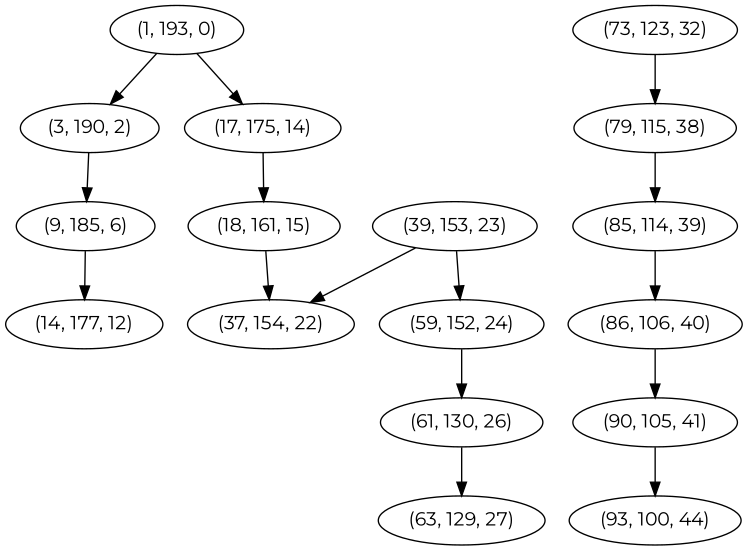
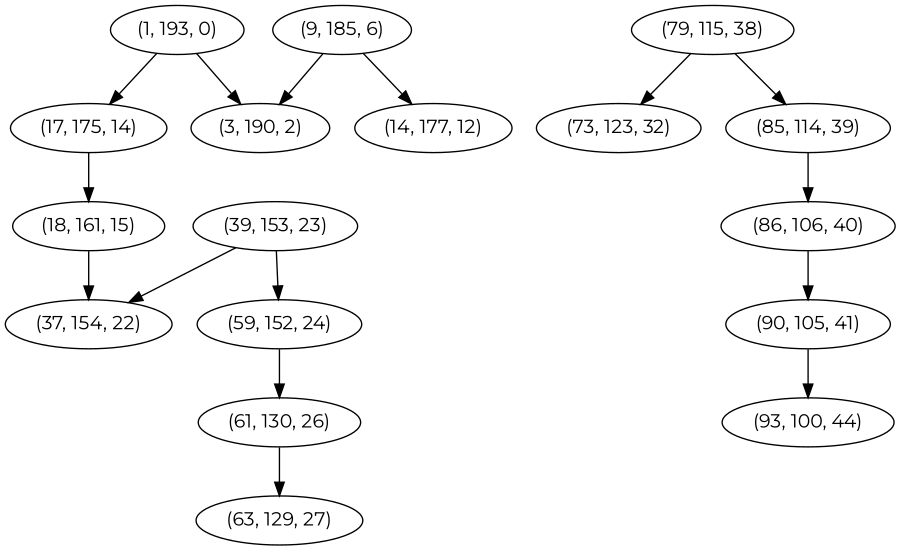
(655, 72) -> (670, 74)
(88, 170) -> (306, 74)
